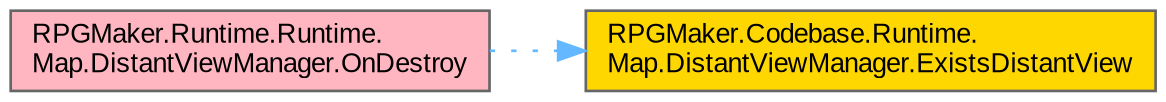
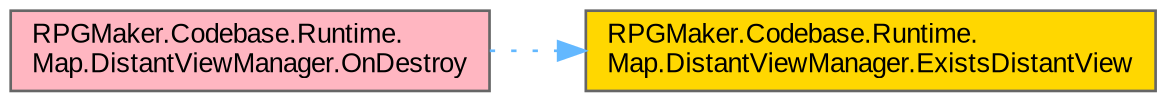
(250, 51) -> (250, 51)
